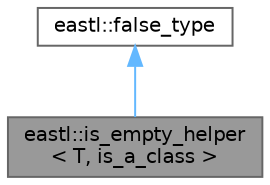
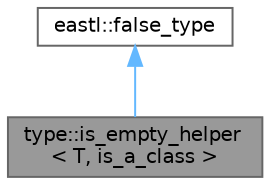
(135, 147) -> (135, 147)
